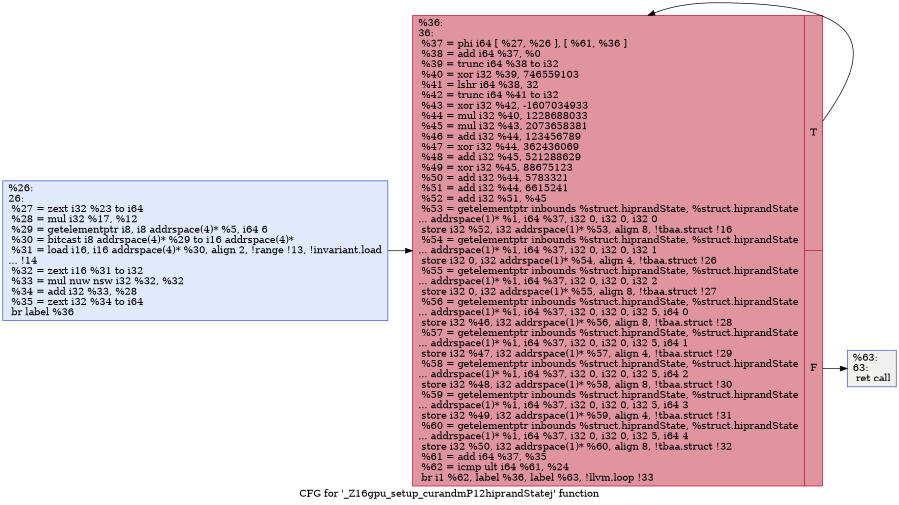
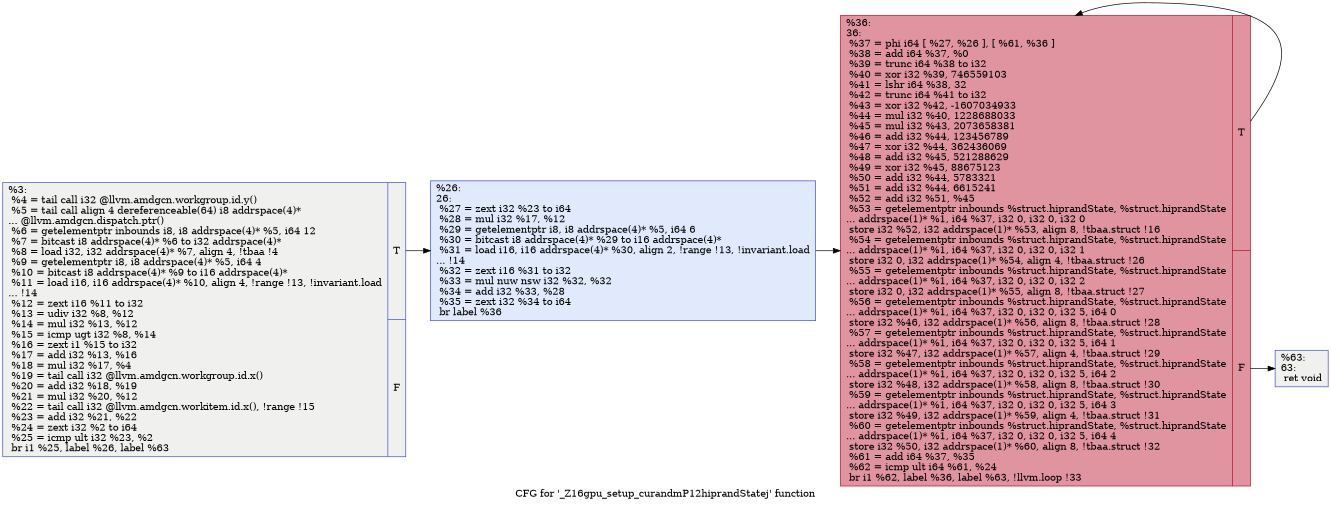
none -> (204, 320)
(872, 379) -> (1302, 379)
